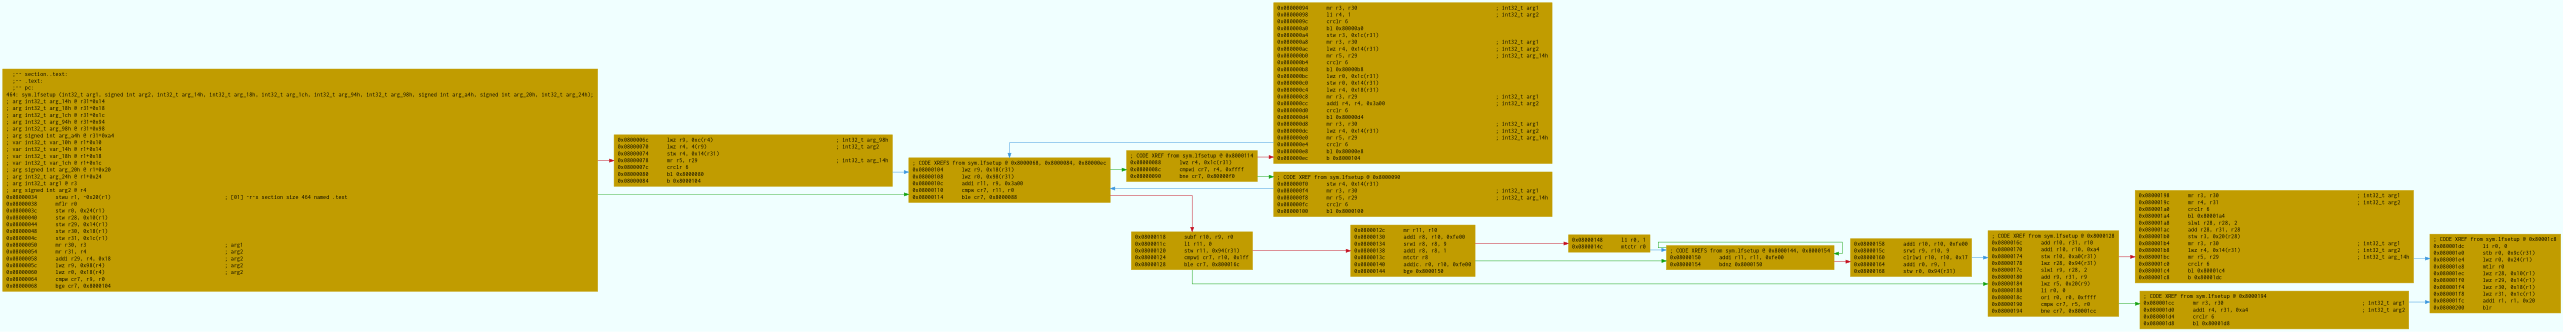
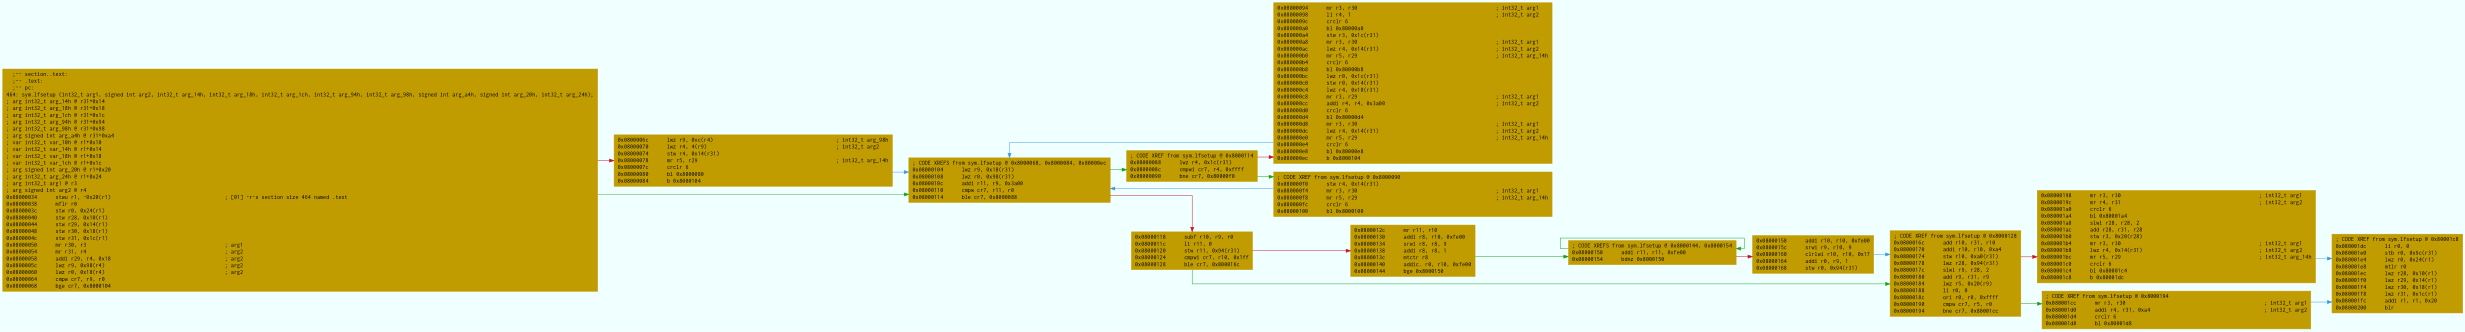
(1609, 243) -> none
